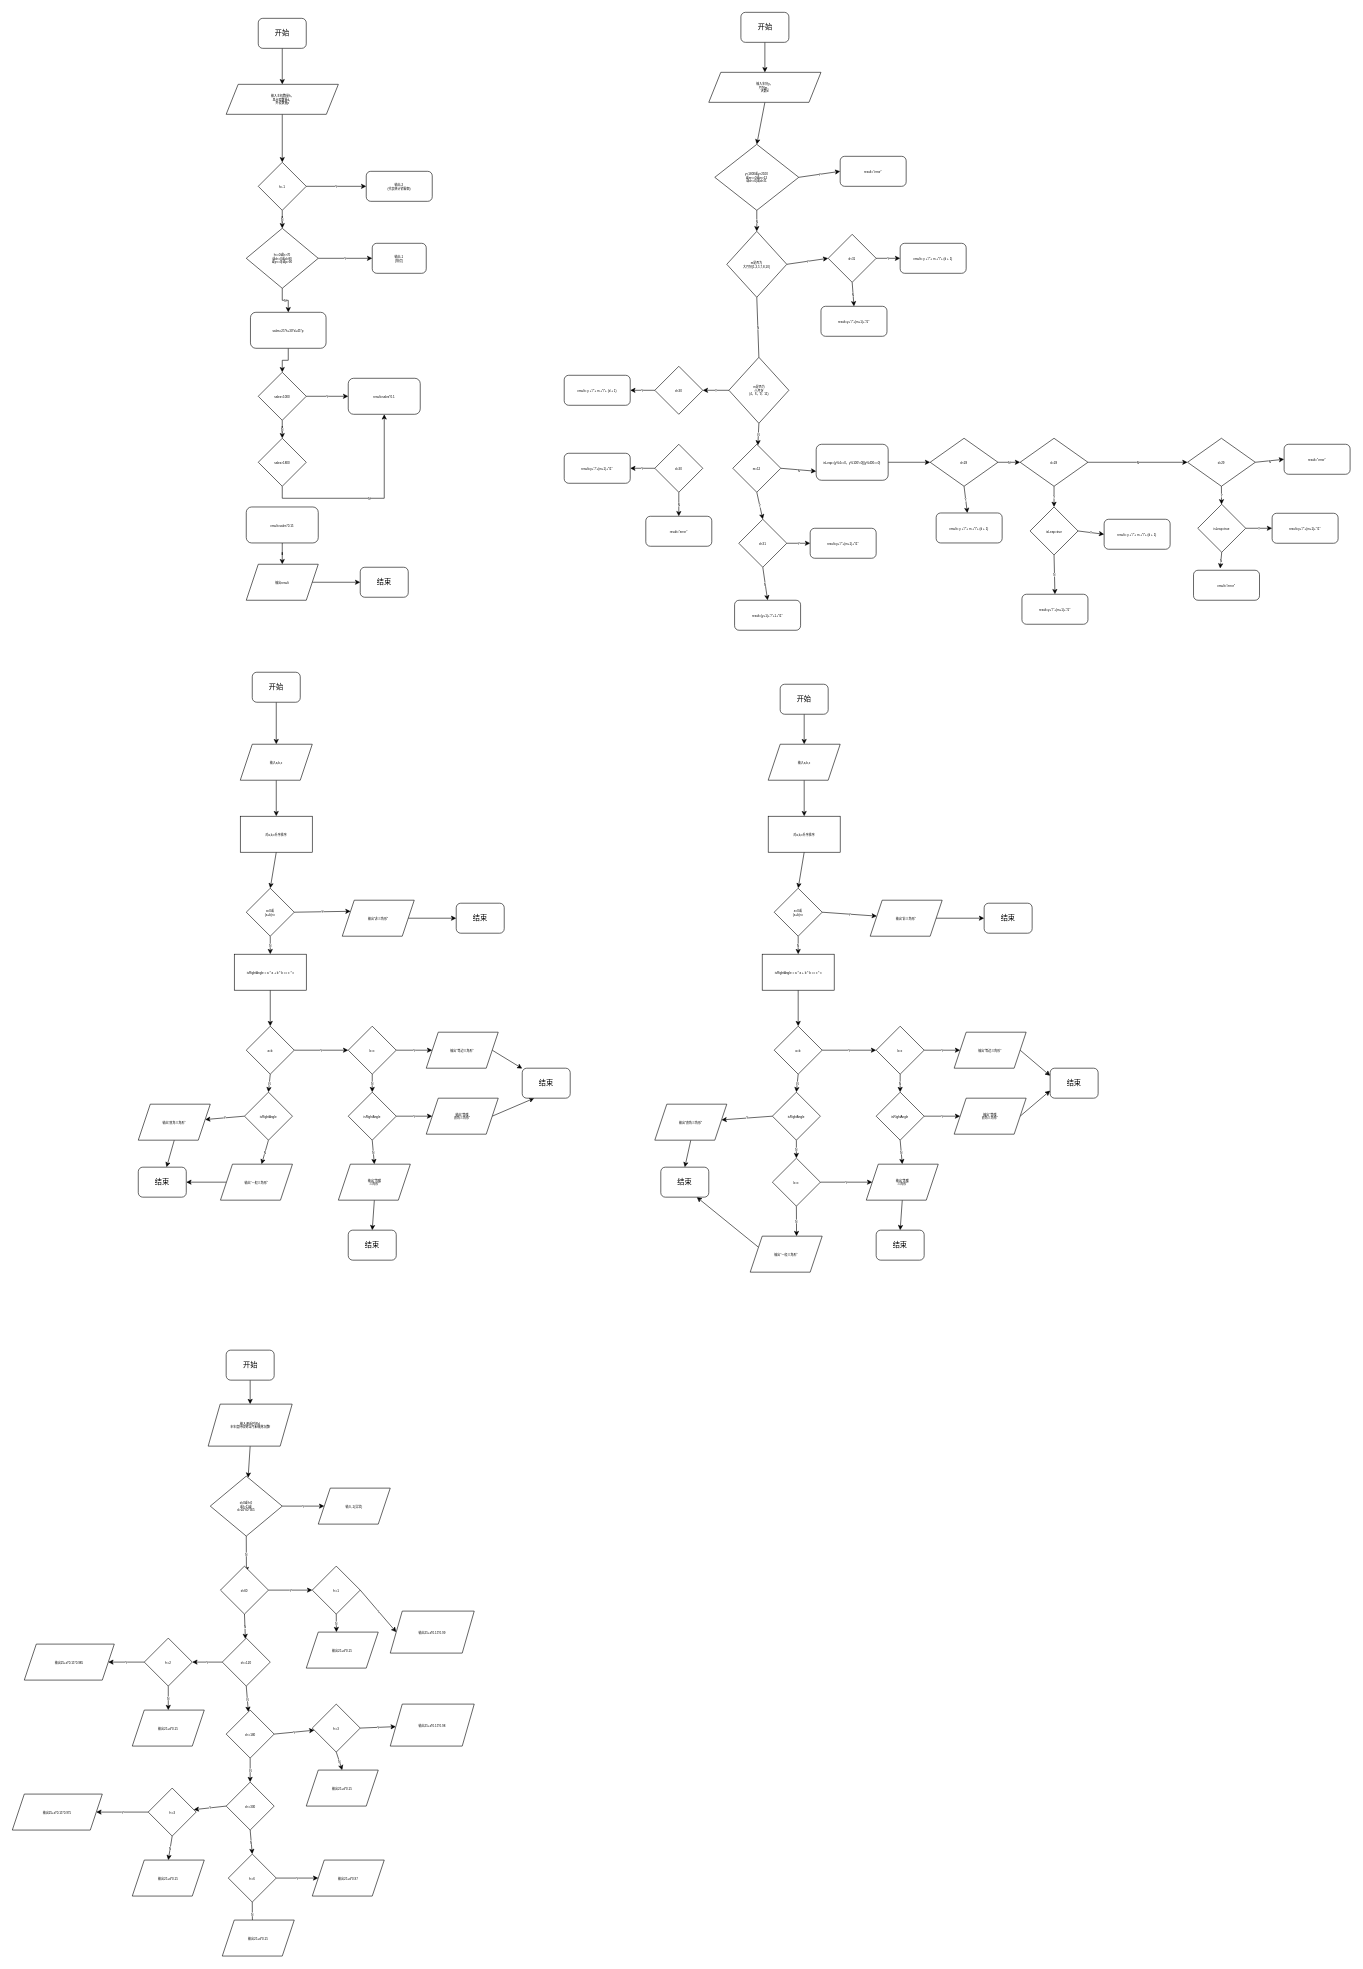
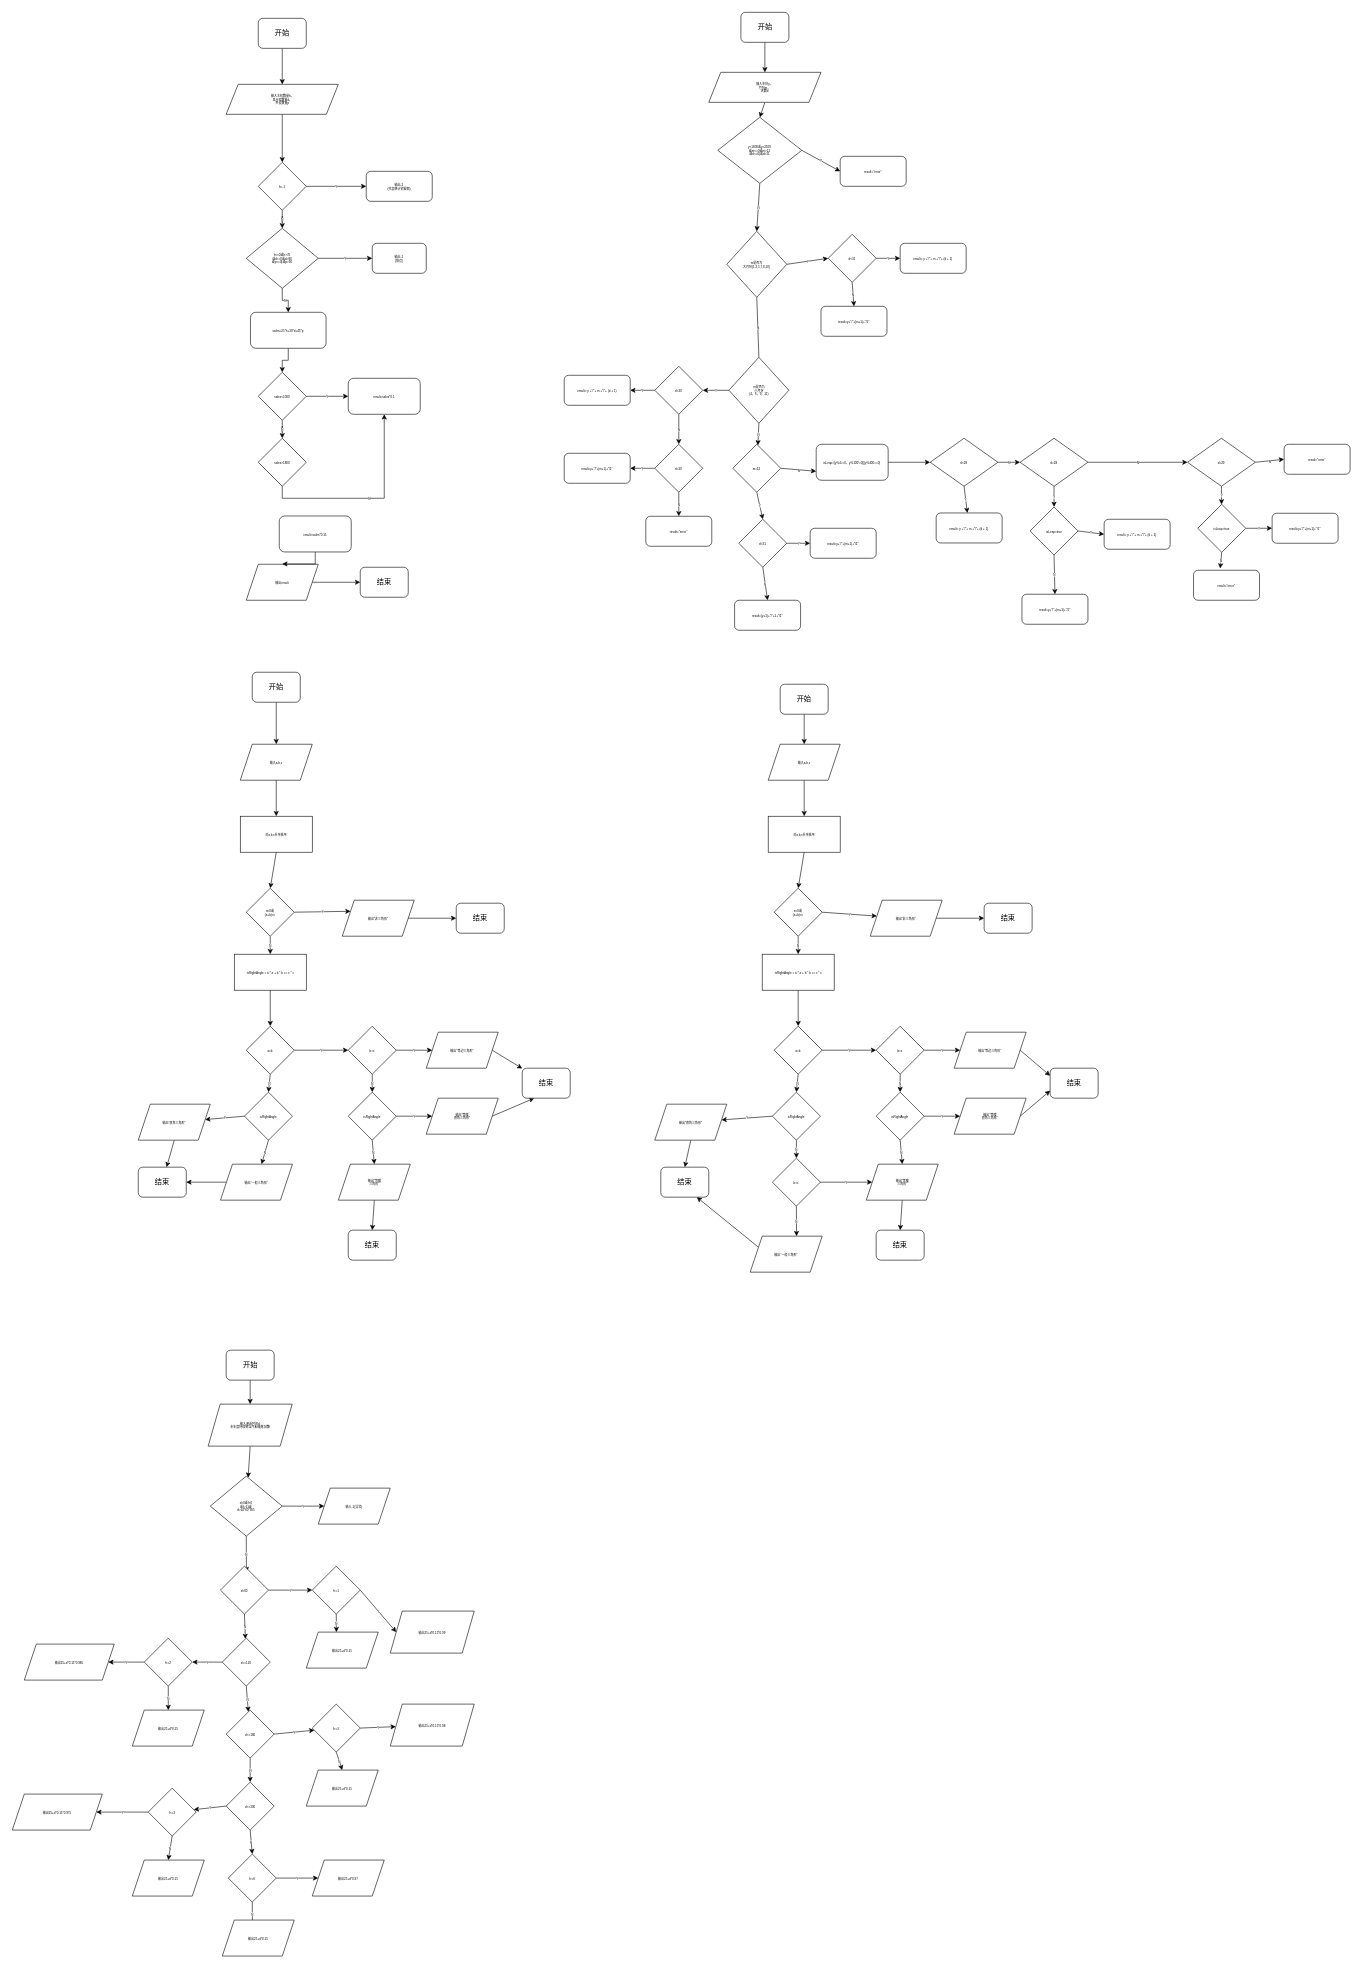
(757, 177) -> (760, 150)
none -> (679, 438)
(282, 525) -> (315, 534)
